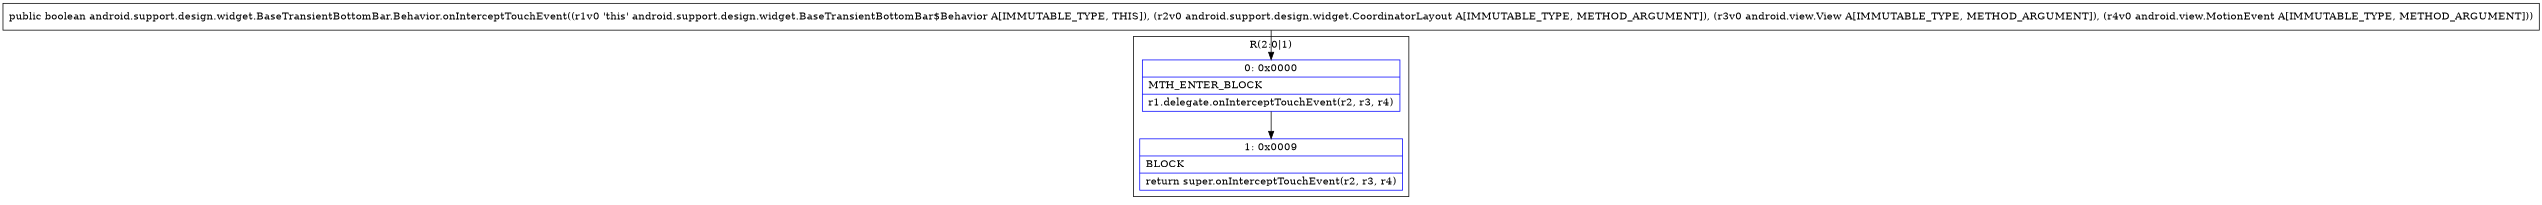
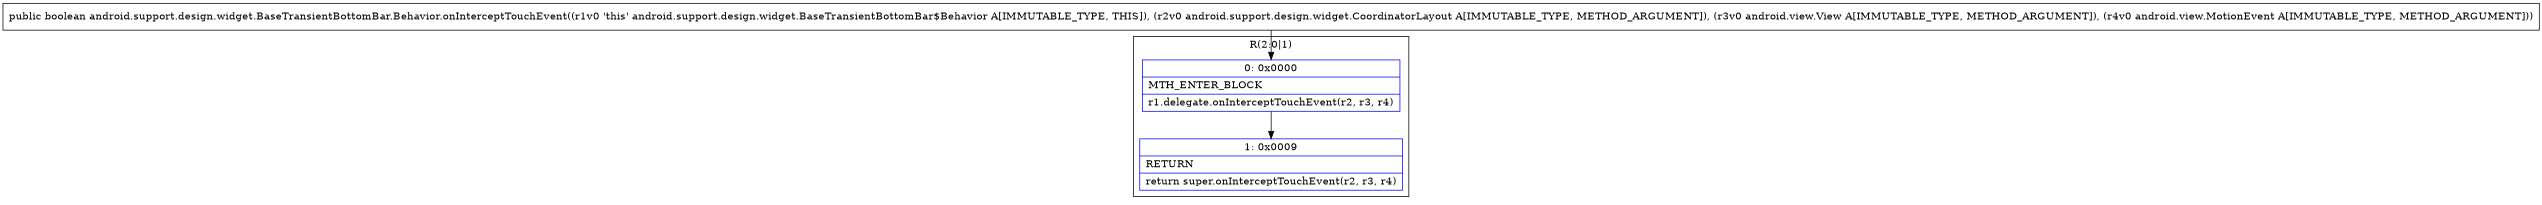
(1165, 164) -> (1170, 164)
